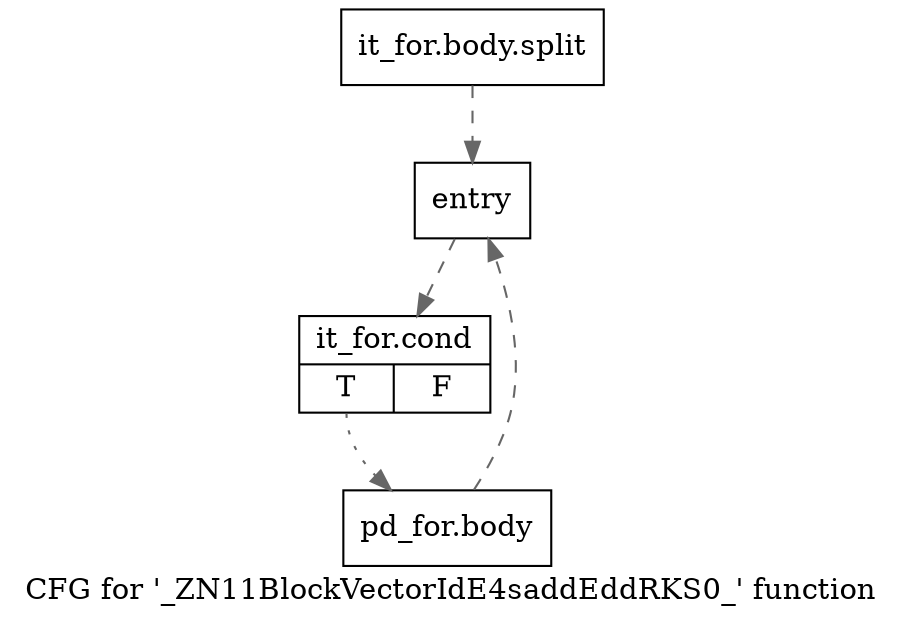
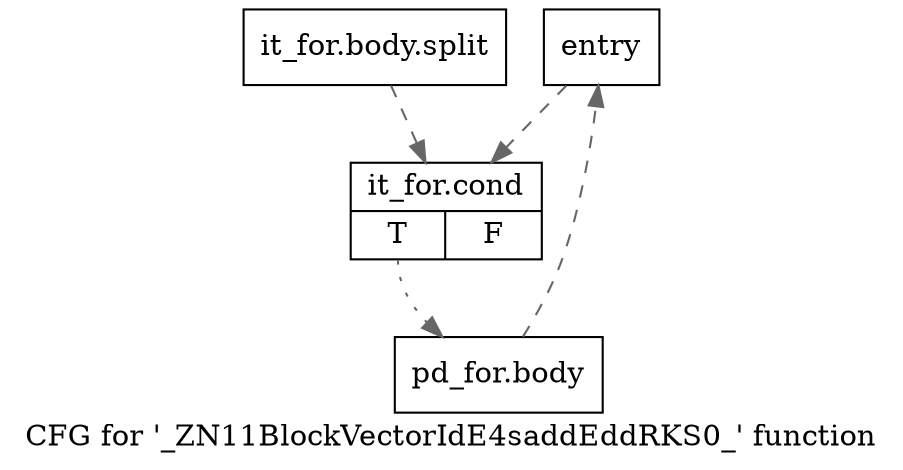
(472, 114) -> (404, 114)
